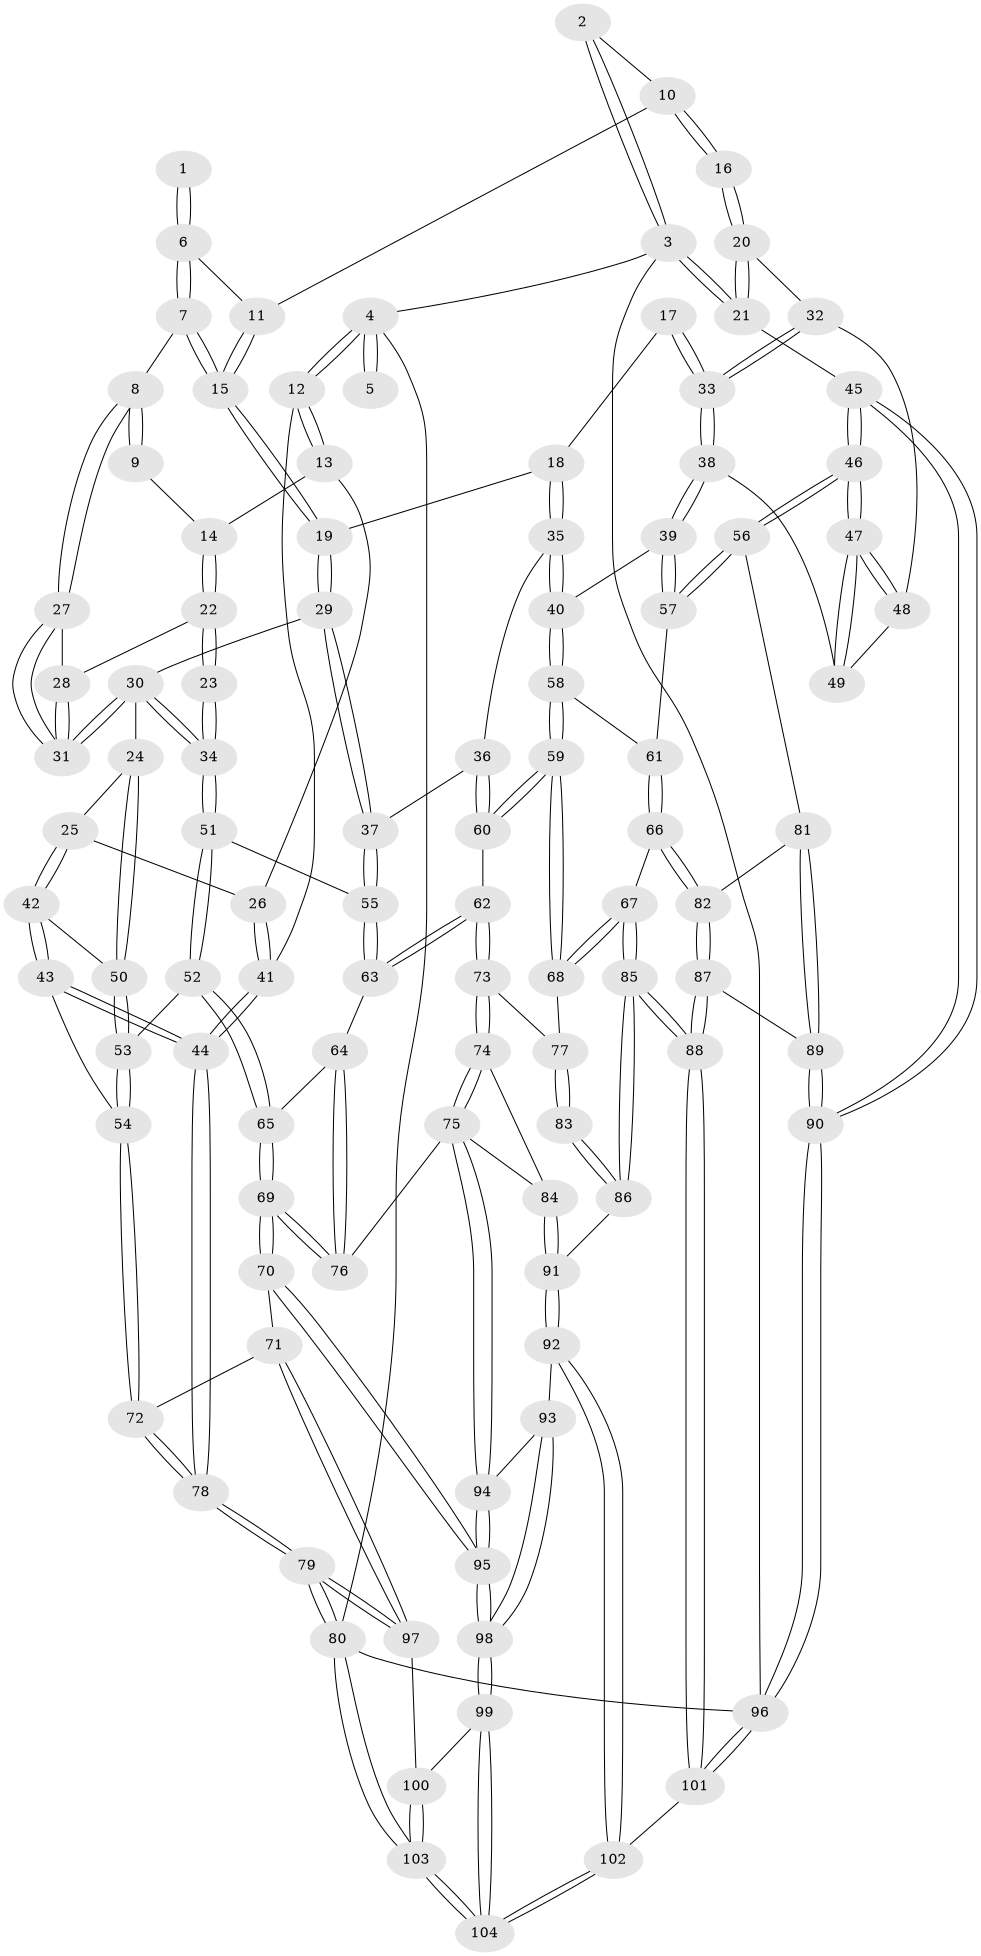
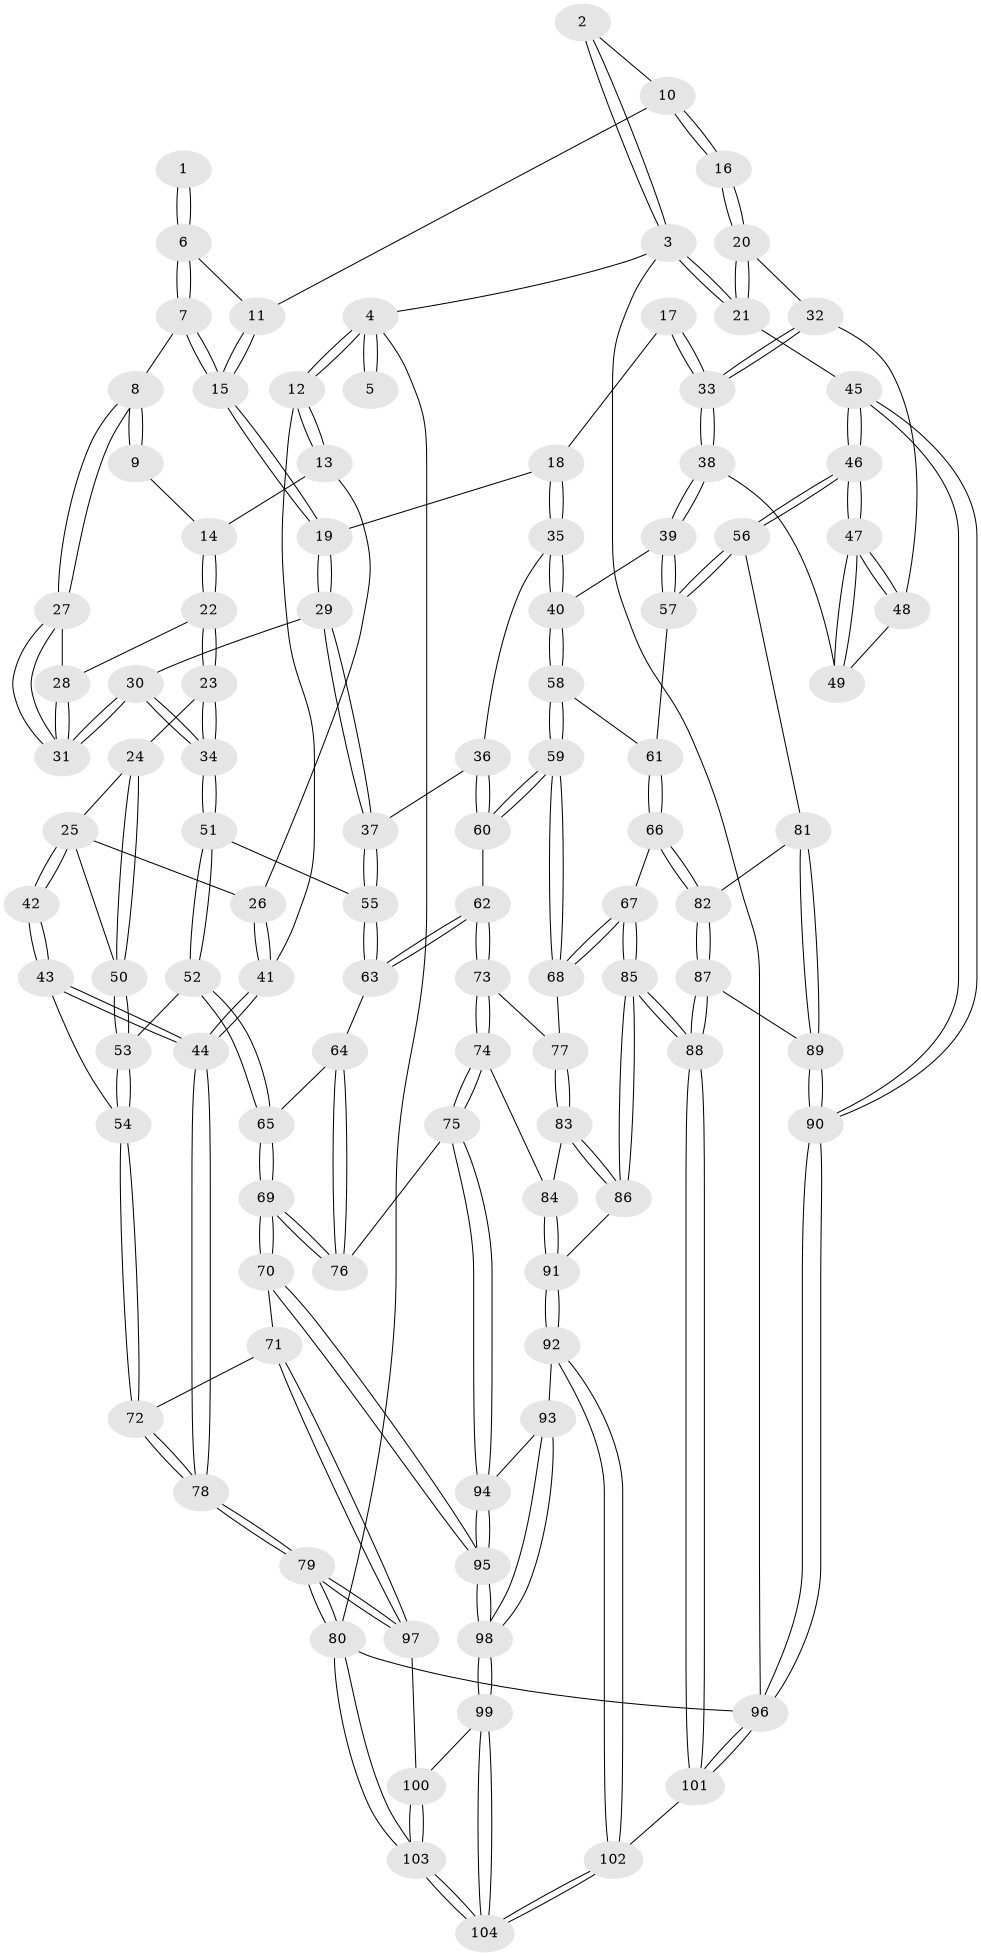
(136, 721) -> (181, 712)
(76, 941) -> (95, 904)
(501, 1162) -> (557, 1162)
